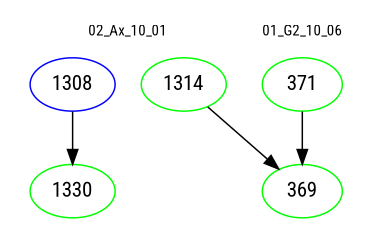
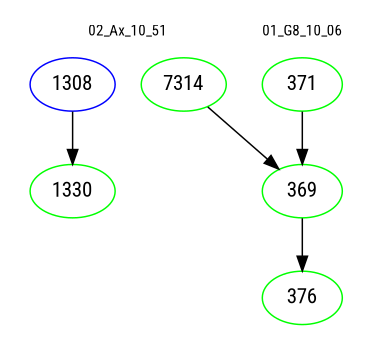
(128, 32) -> (128, 32)
(303, 32) -> (303, 32)
(184, 84) -> (184, 84)
none -> (302, 298)
